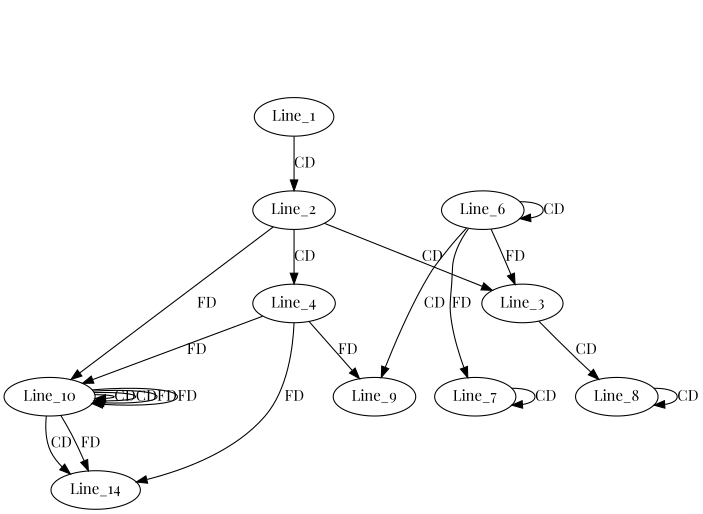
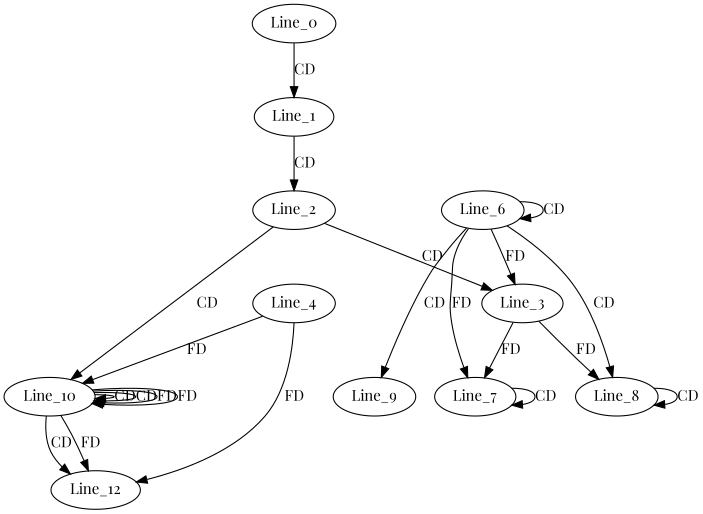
none -> (294, 24)
(294, 251) -> none
none -> (574, 285)
(207, 303) -> (207, 303)
none -> (501, 345)
(331, 346) -> none
(586, 350) -> (586, 350)
(96, 490) -> (96, 490)
